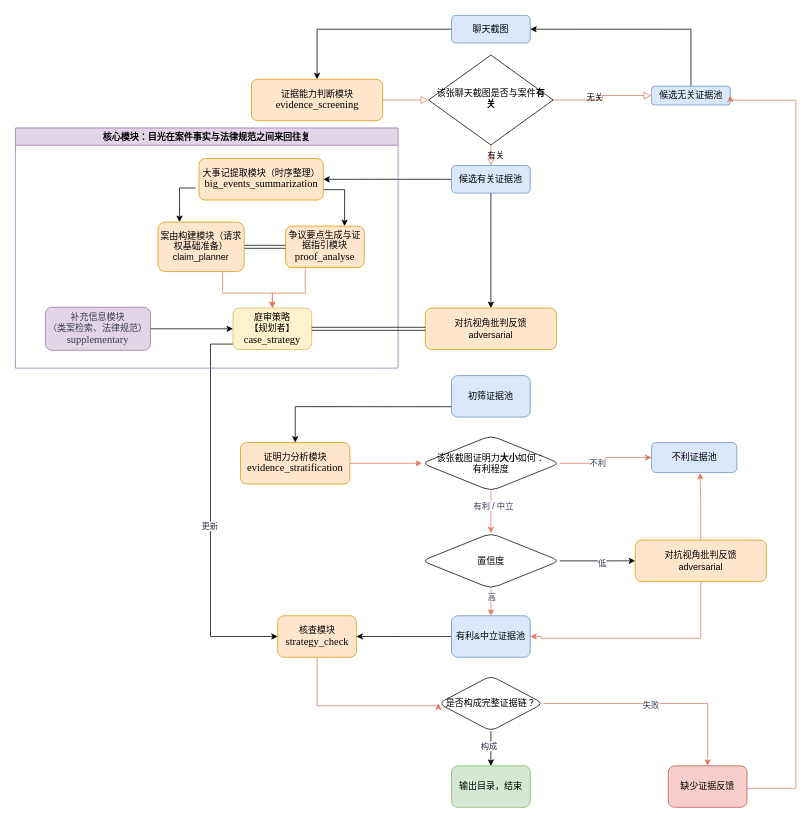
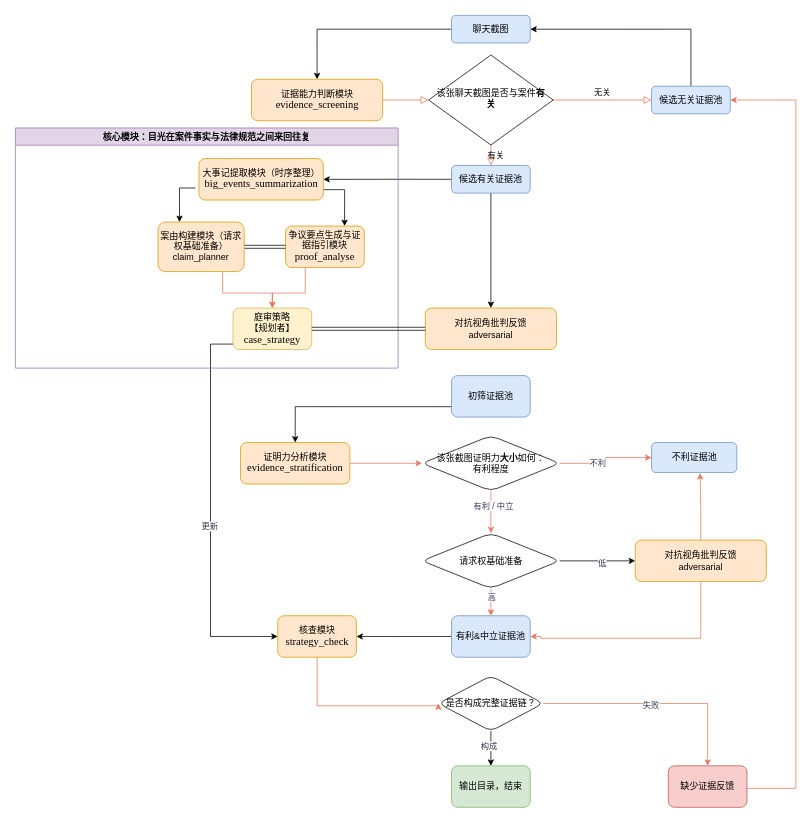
(691, 96) -> (691, 100)
(98, 329) -> none
(189, 329) -> none
(491, 561) -> (491, 561)
